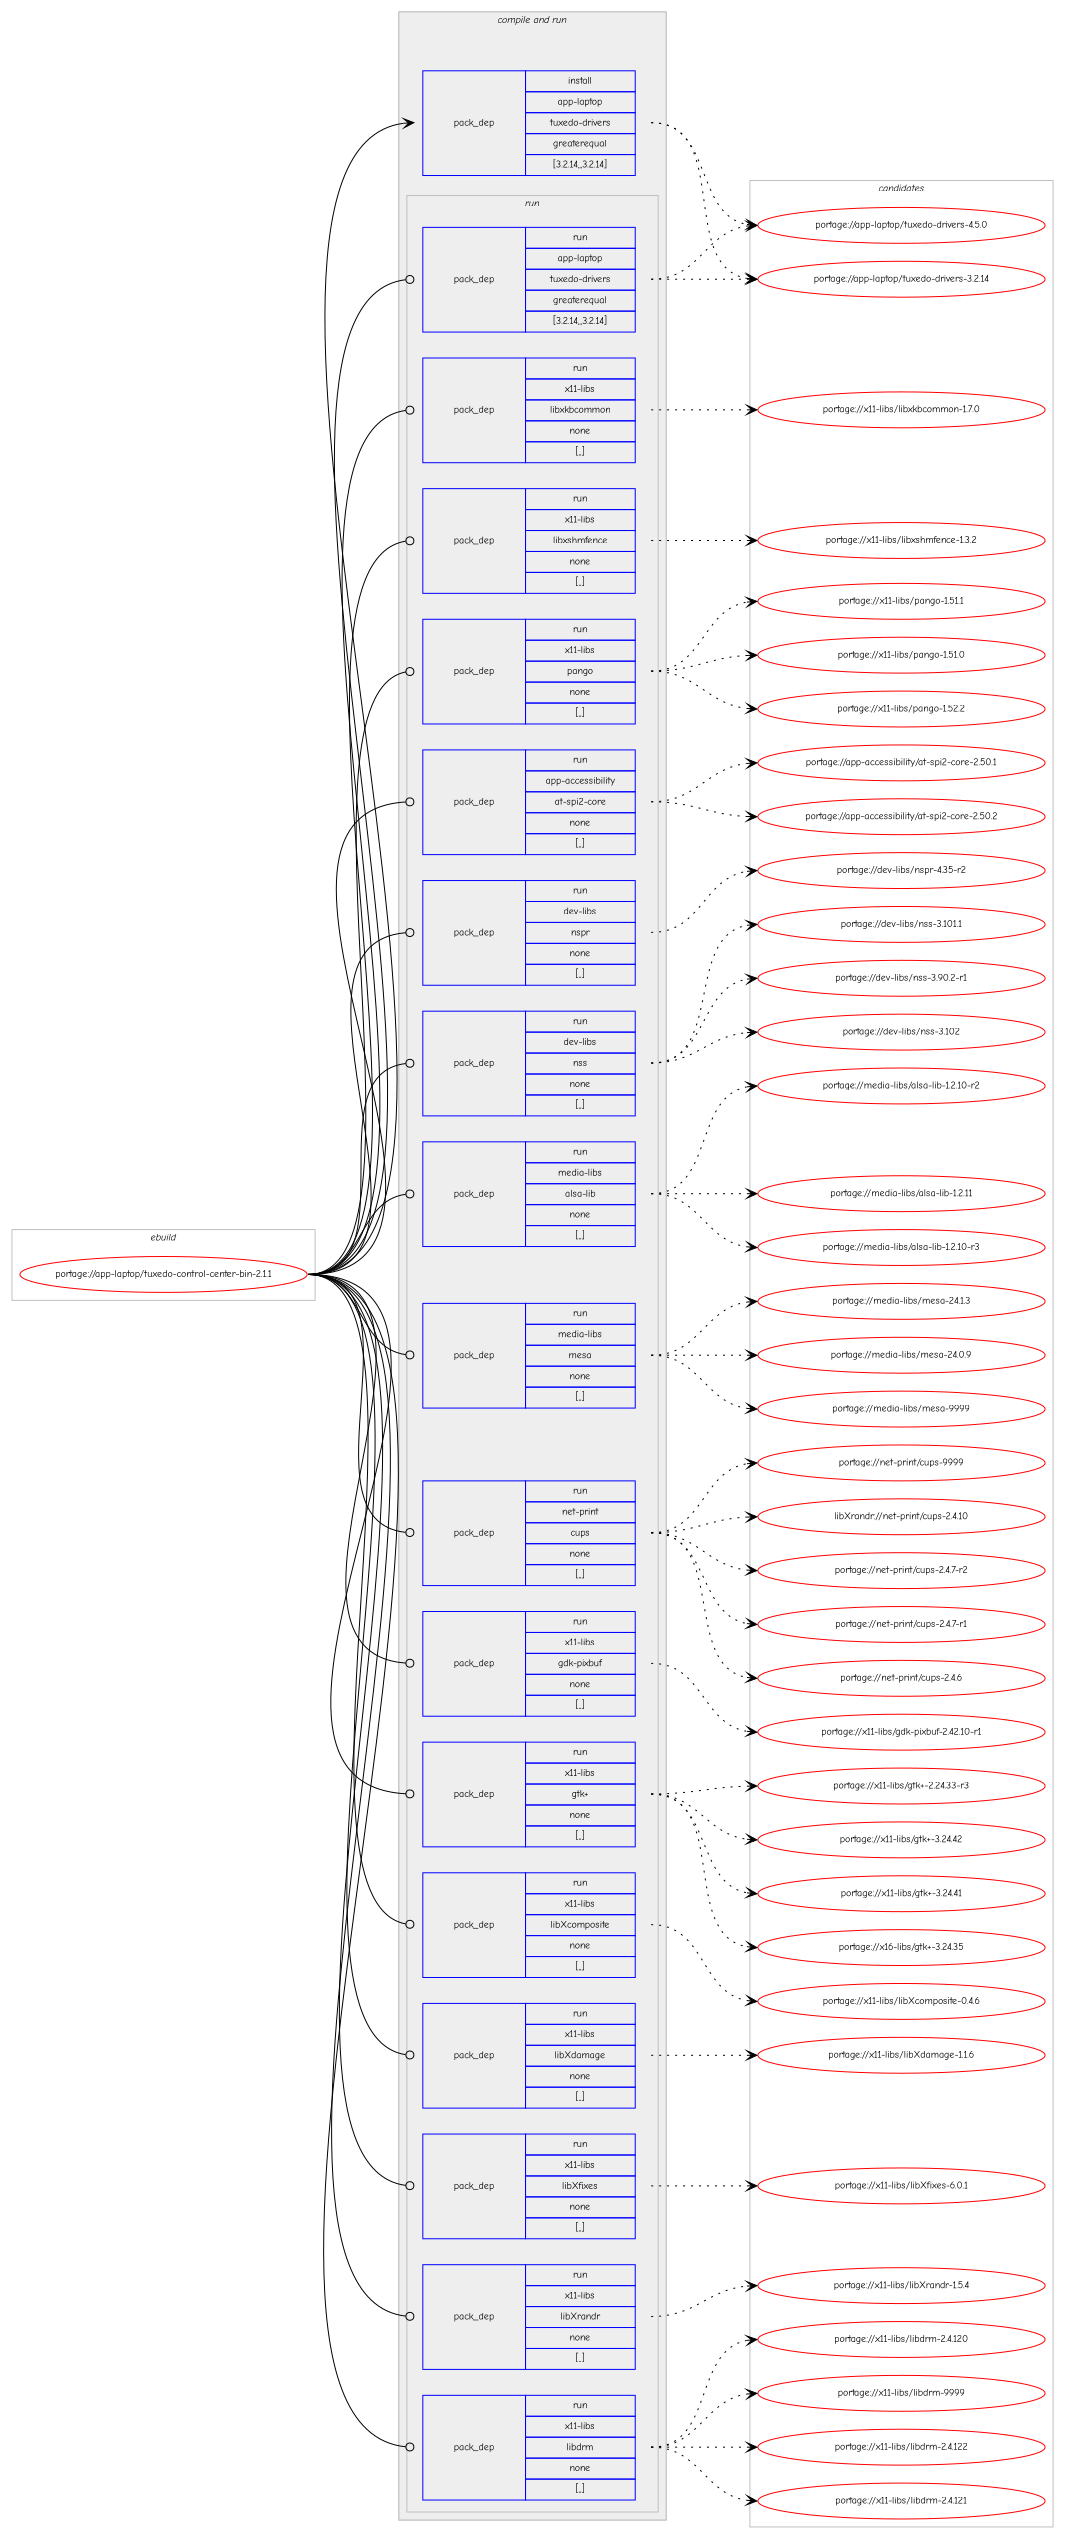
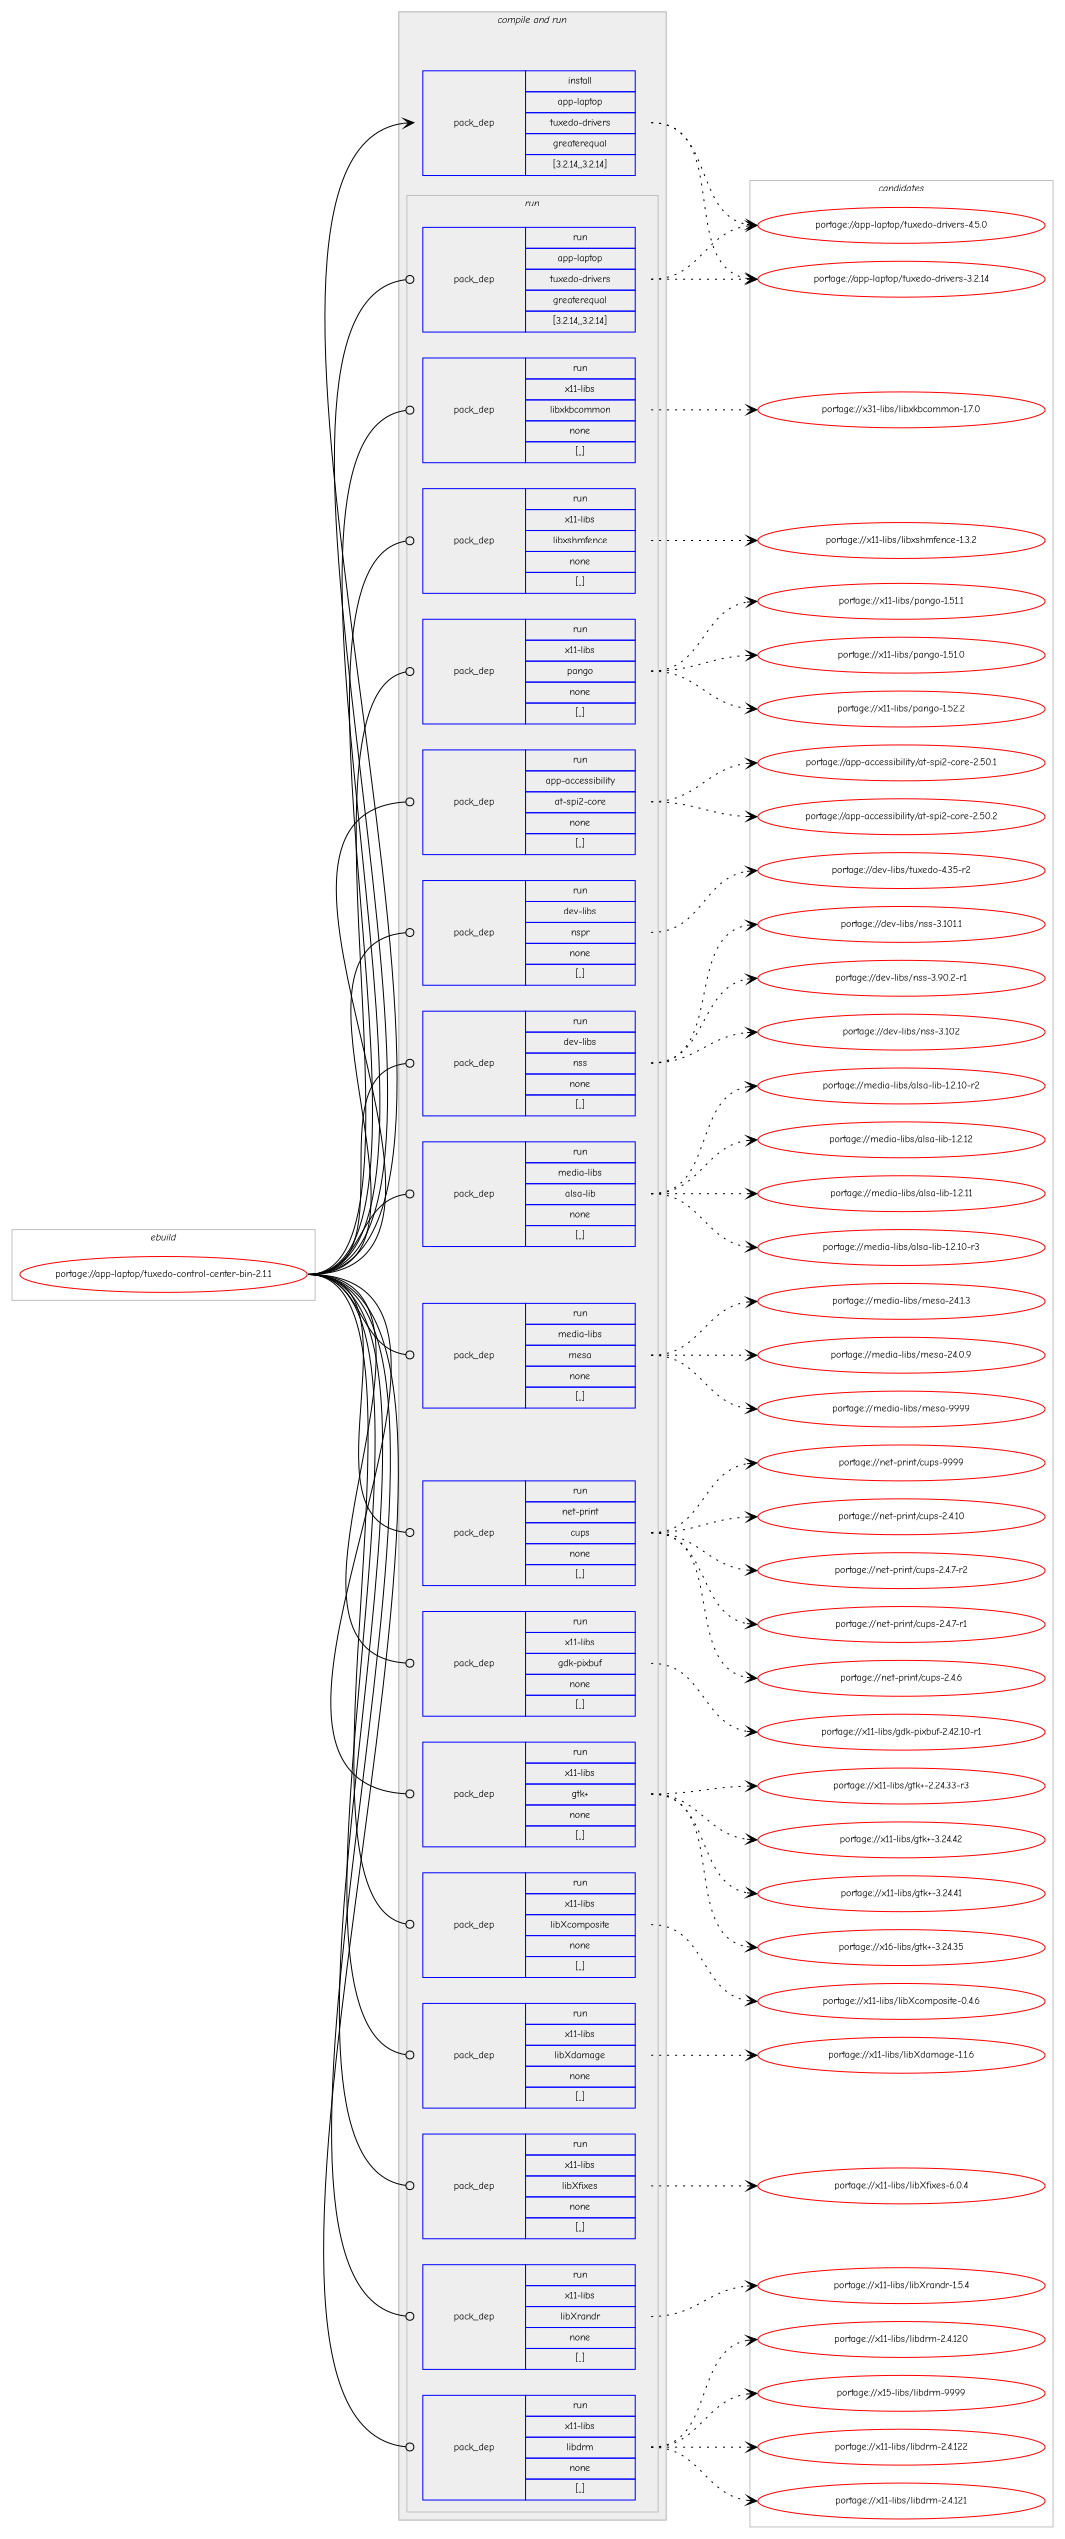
(901, 410) -> (901, 410)
(901, 871) -> (901, 871)
none -> (901, 1140)
(901, 1517) -> (901, 1517)
(901, 2186) -> (901, 2186)
(901, 2393) -> (901, 2393)
